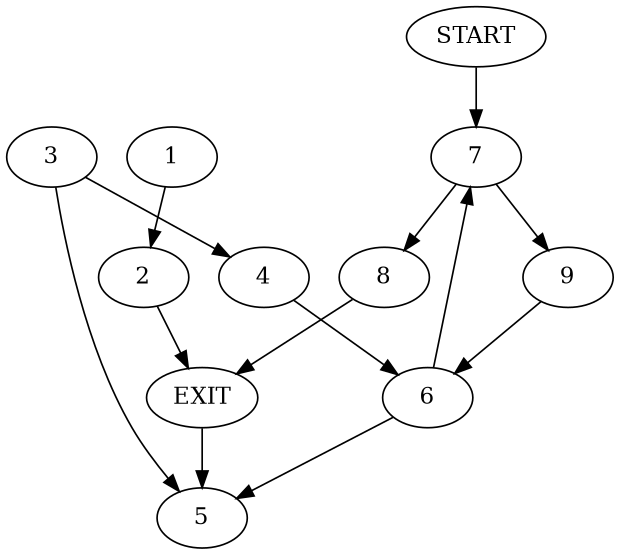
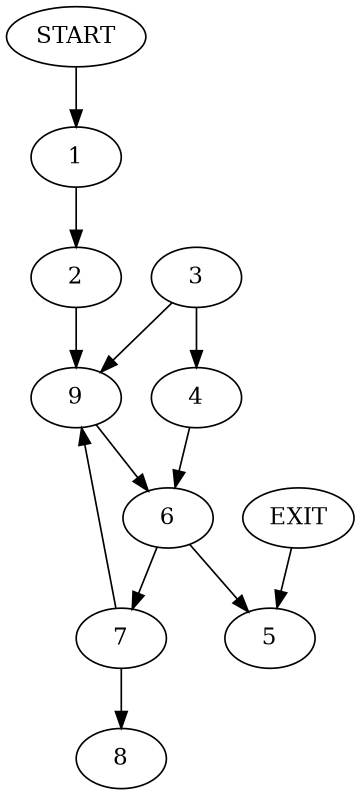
(476, 89) -> (76, 89)
(169, 330) -> (76, 329)
(302, 332) -> none
(93, 340) -> (143, 331)
